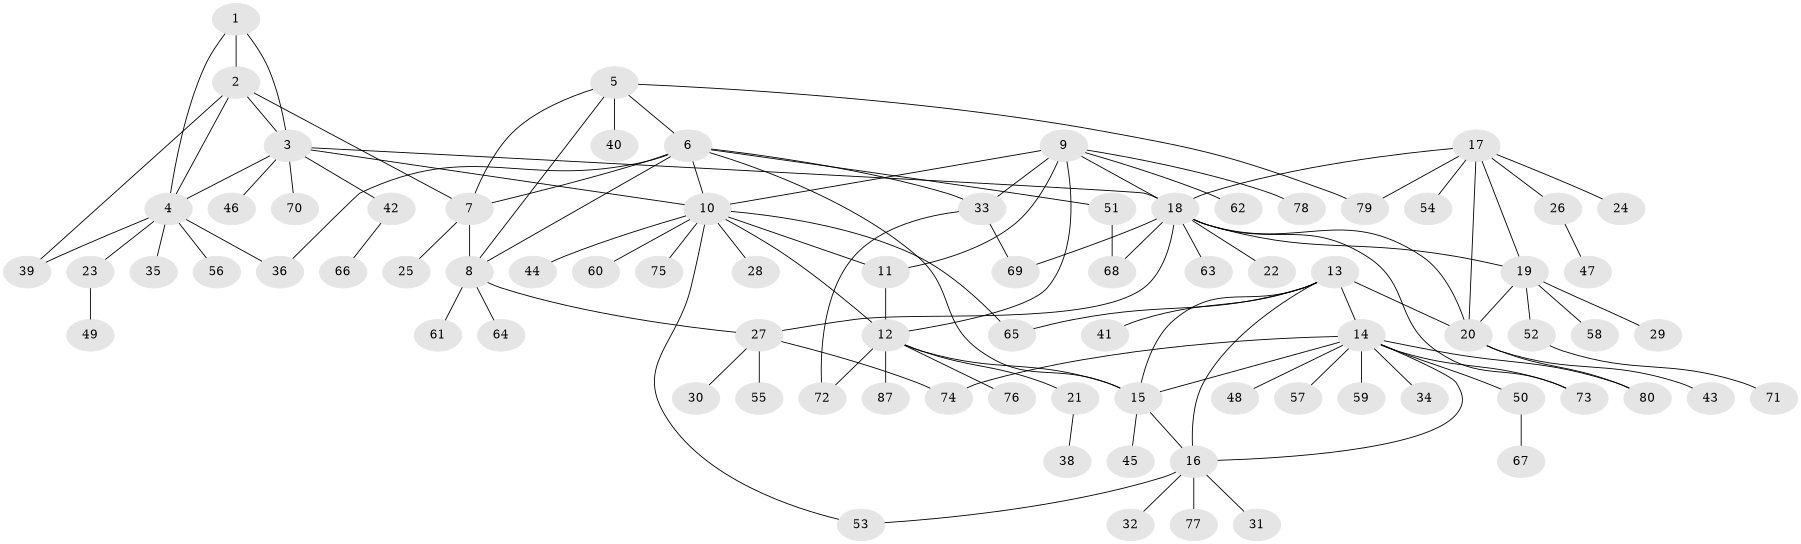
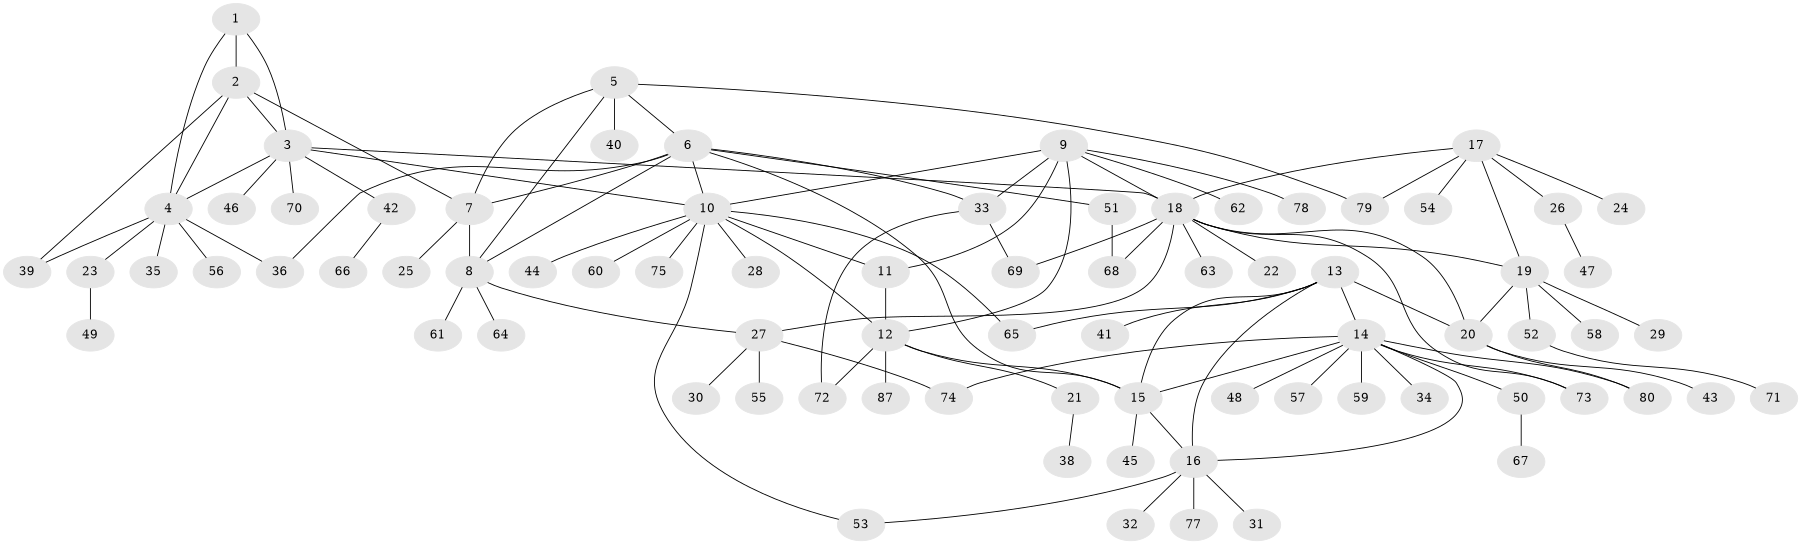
(1472, 240) -> none
(1012, 399) -> none
